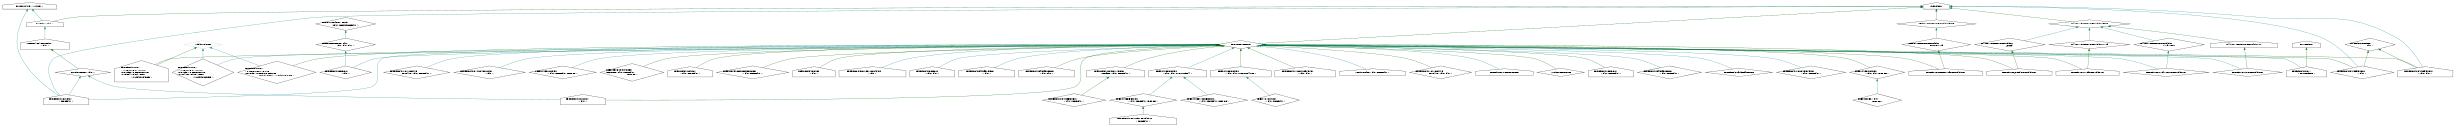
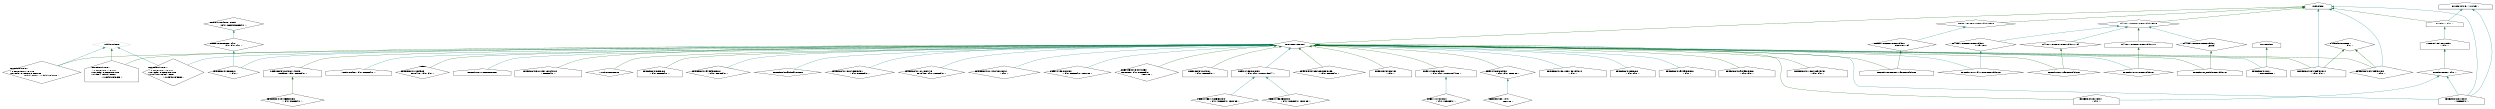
(1441, 72) -> (423, 72)
(2088, 72) -> (2064, 72)
(1143, 112) -> (913, 47)
